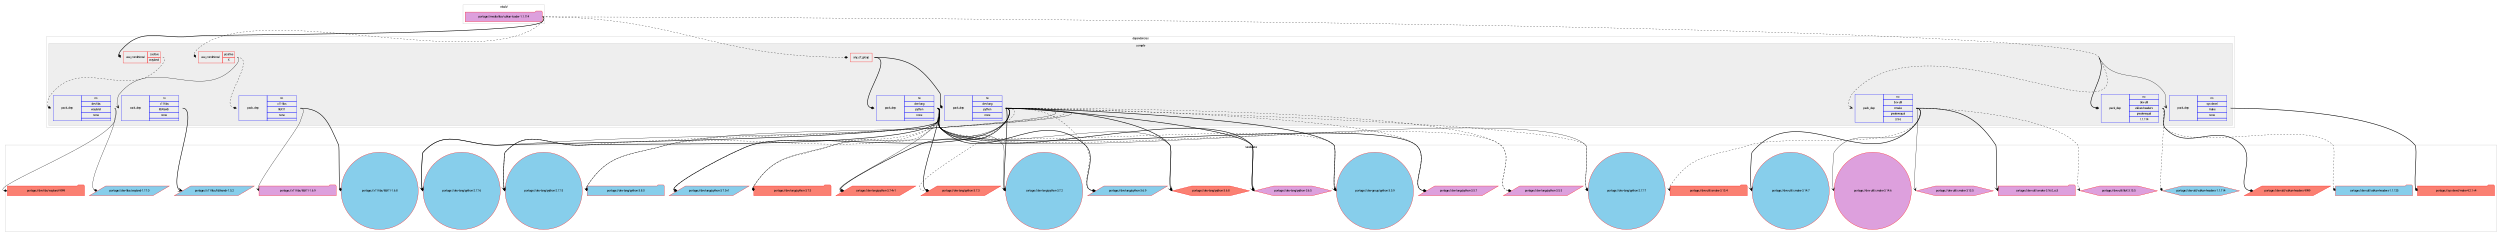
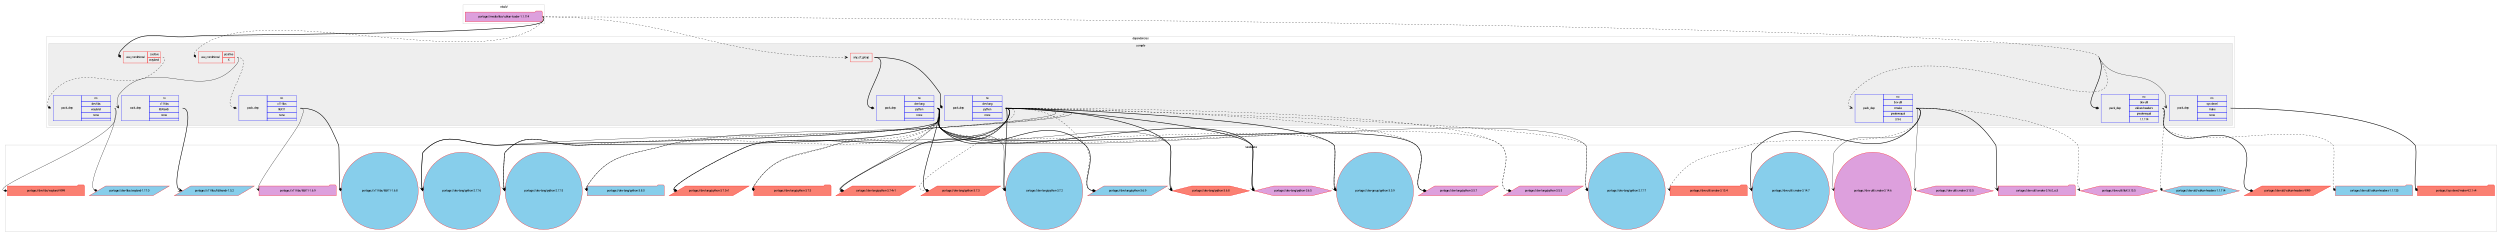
(701, 38) -> (701, 39)
(709, 191) -> (709, 191)
